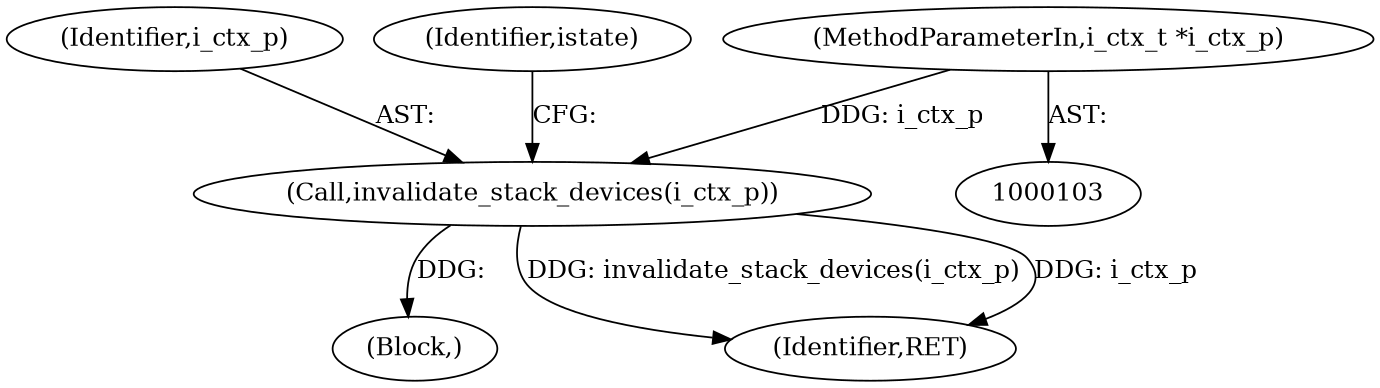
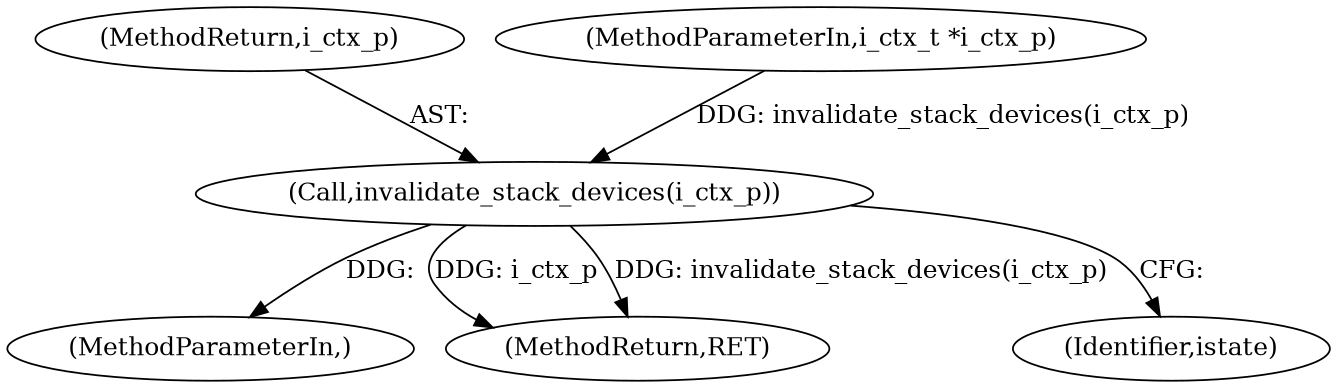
(175, 39) -> (250, 39)
(532, 108) -> (1013, 226)
(902, 117) -> (943, 117)
(1048, 194) -> none
(415, 349) -> (211, 349)
(870, 349) -> (638, 349)
